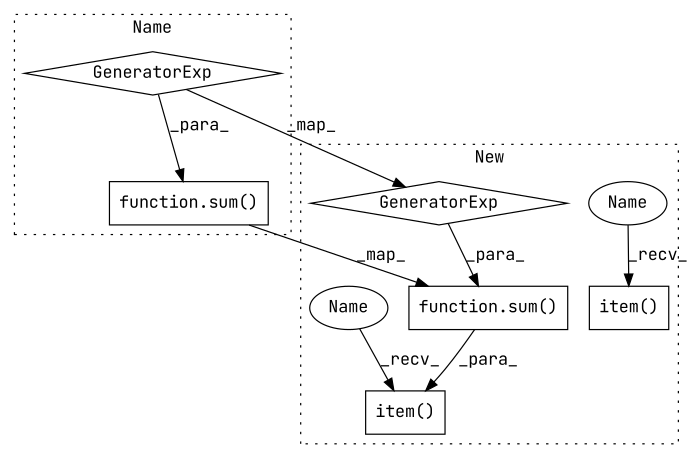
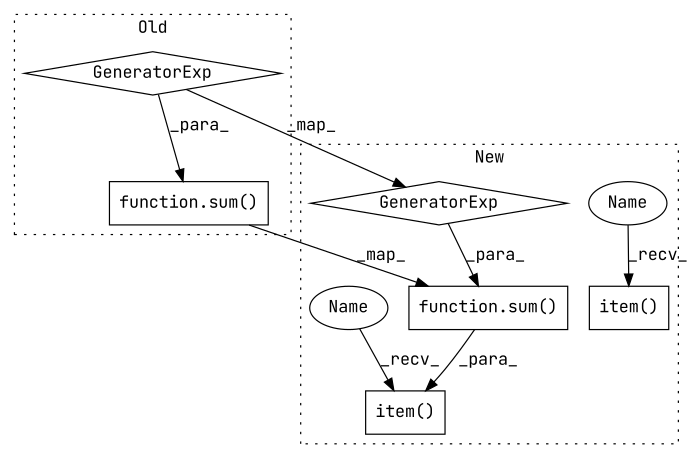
(153, 28) -> (153, 28)
